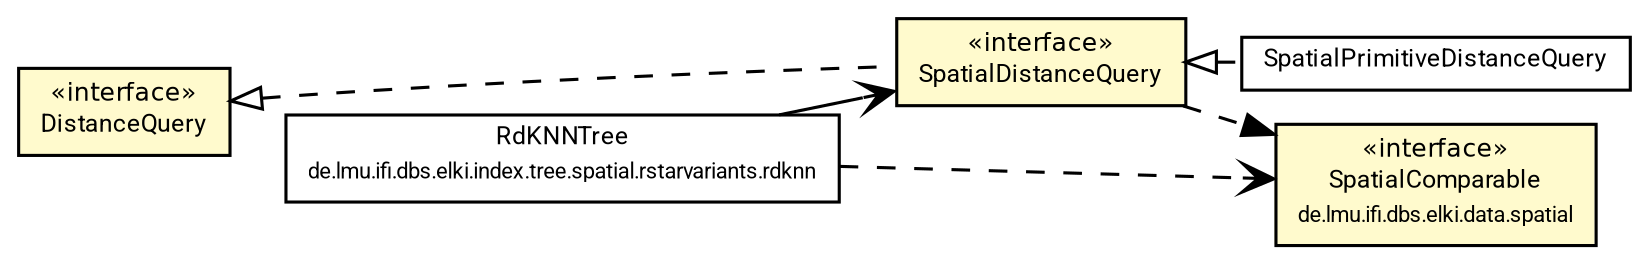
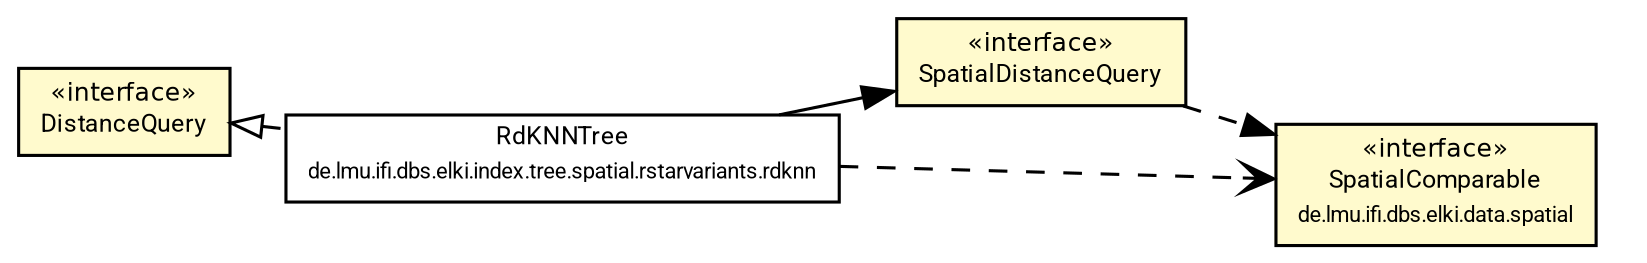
(1434, 62) -> none
(578, 79) -> (274, 128)
(821, 106) -> (821, 106)
